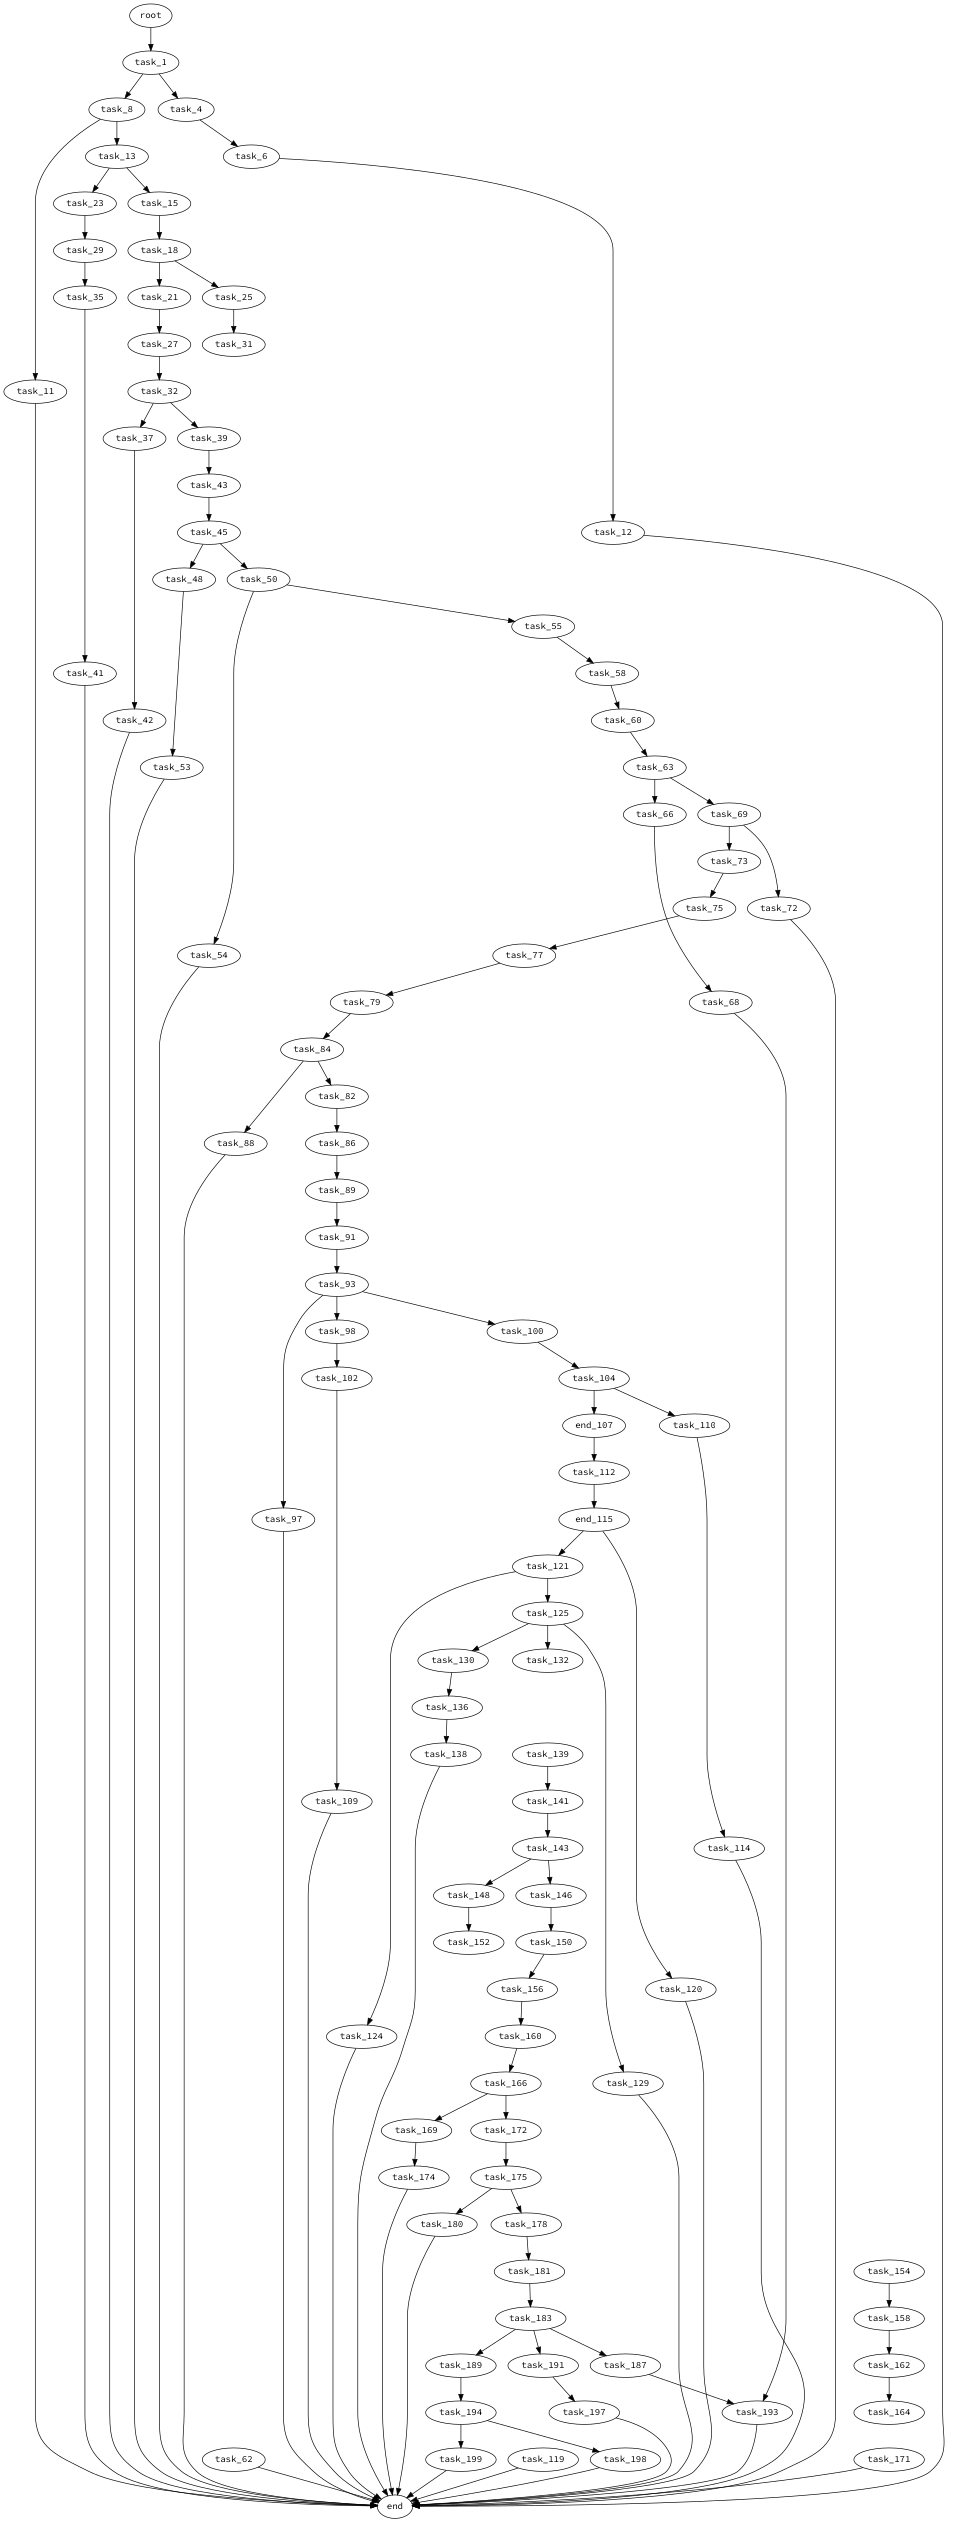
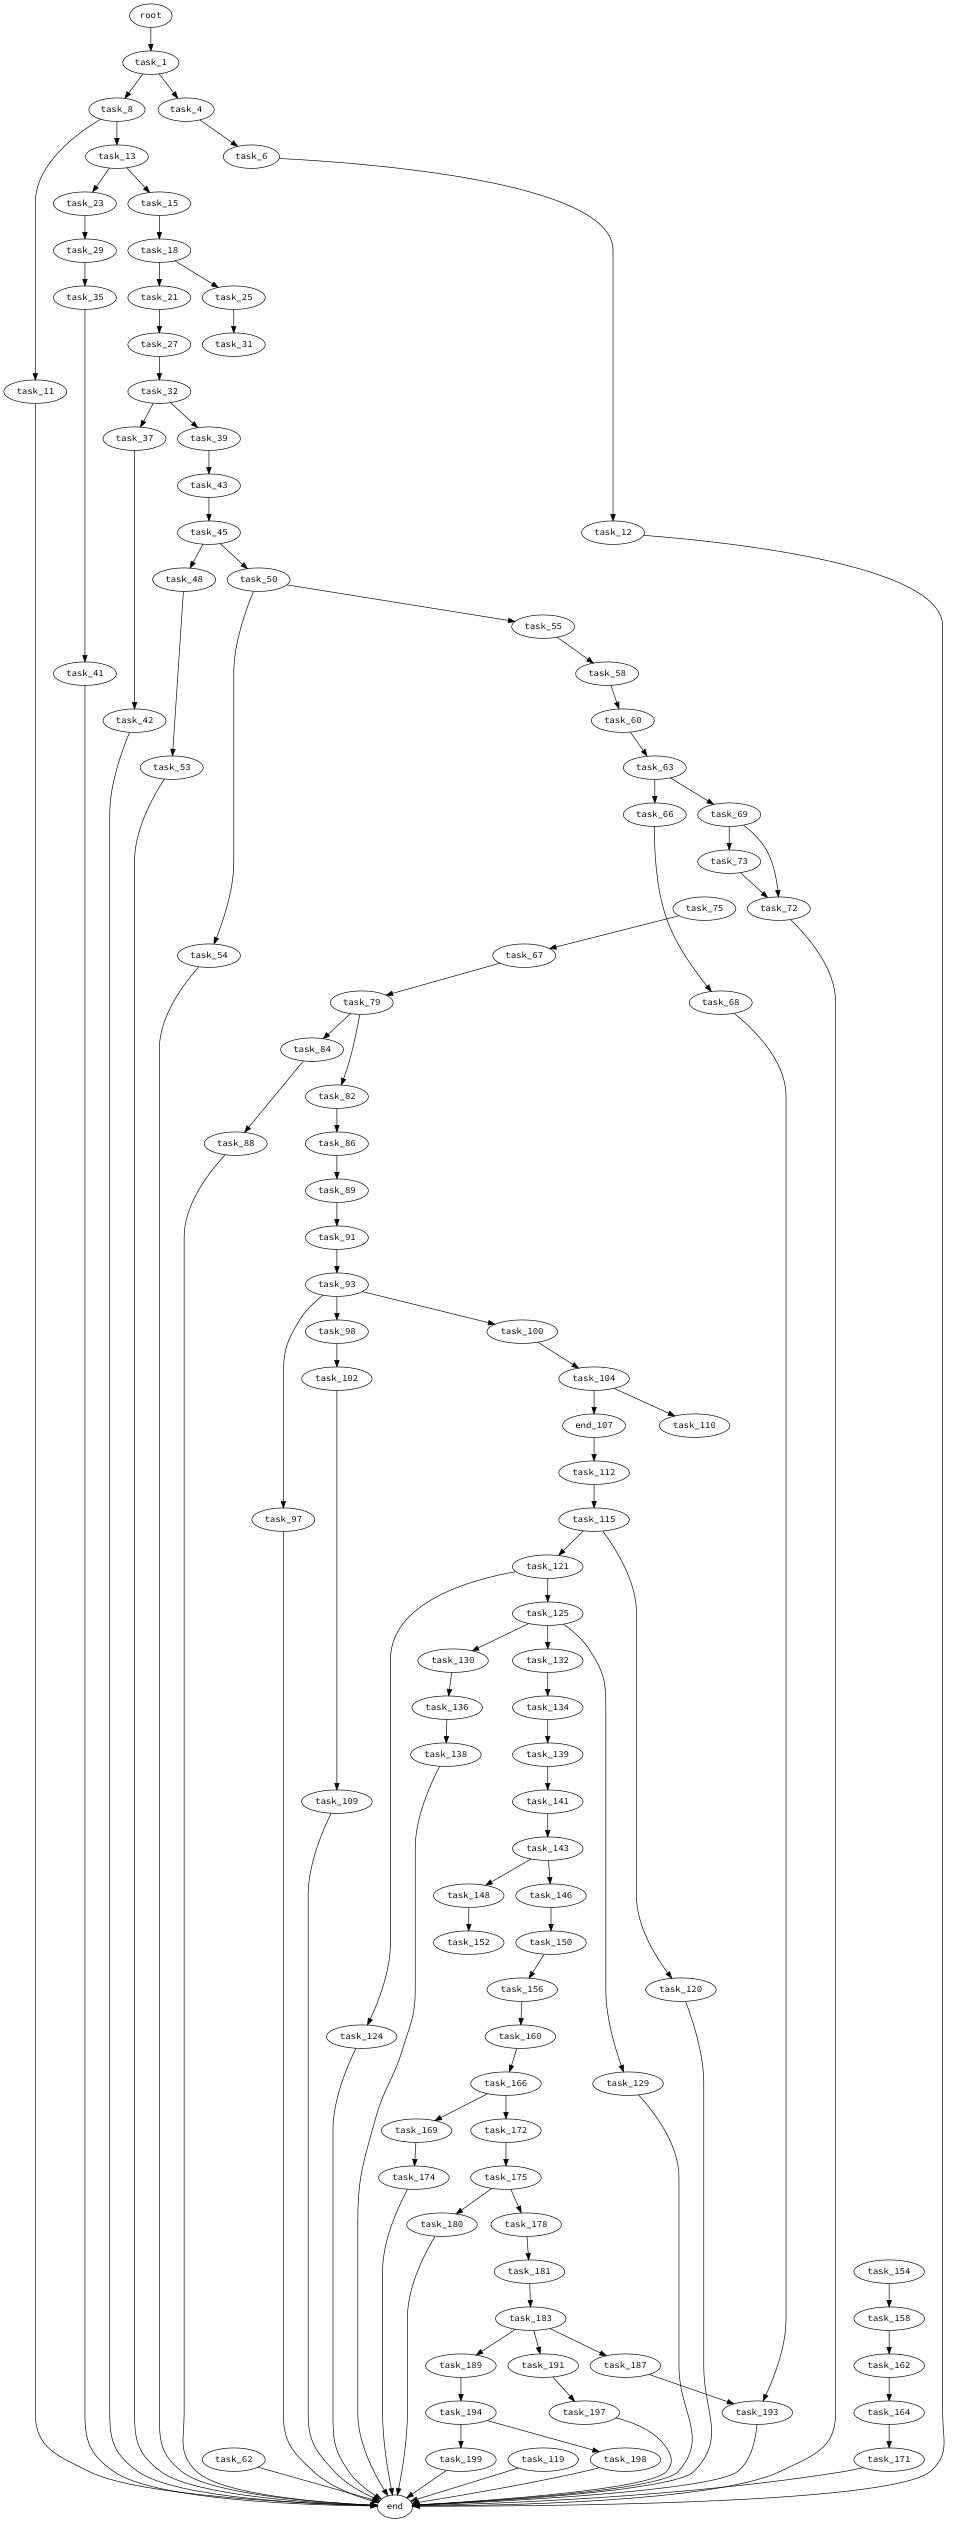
(718, 882) -> (752, 883)
(524, 956) -> (524, 956)
(323, 1070) -> (353, 1047)
(594, 1520) -> (594, 1520)
none -> (548, 1708)
(729, 1849) -> none
none -> (889, 2433)
